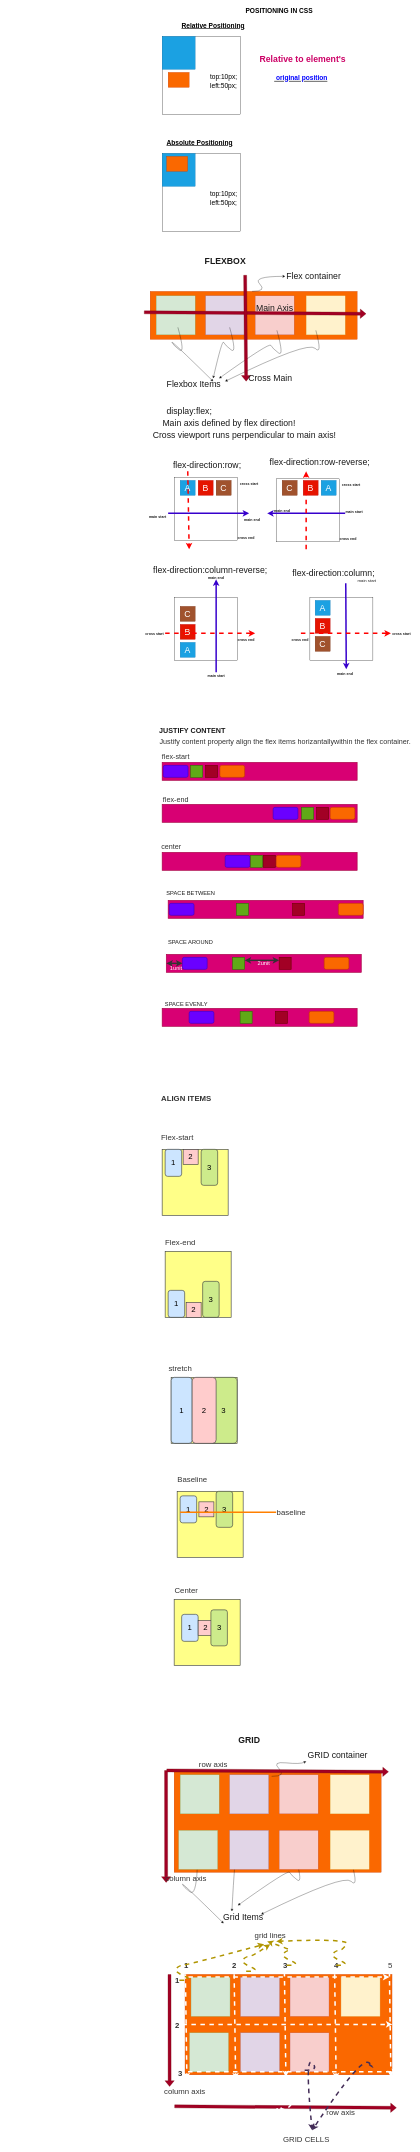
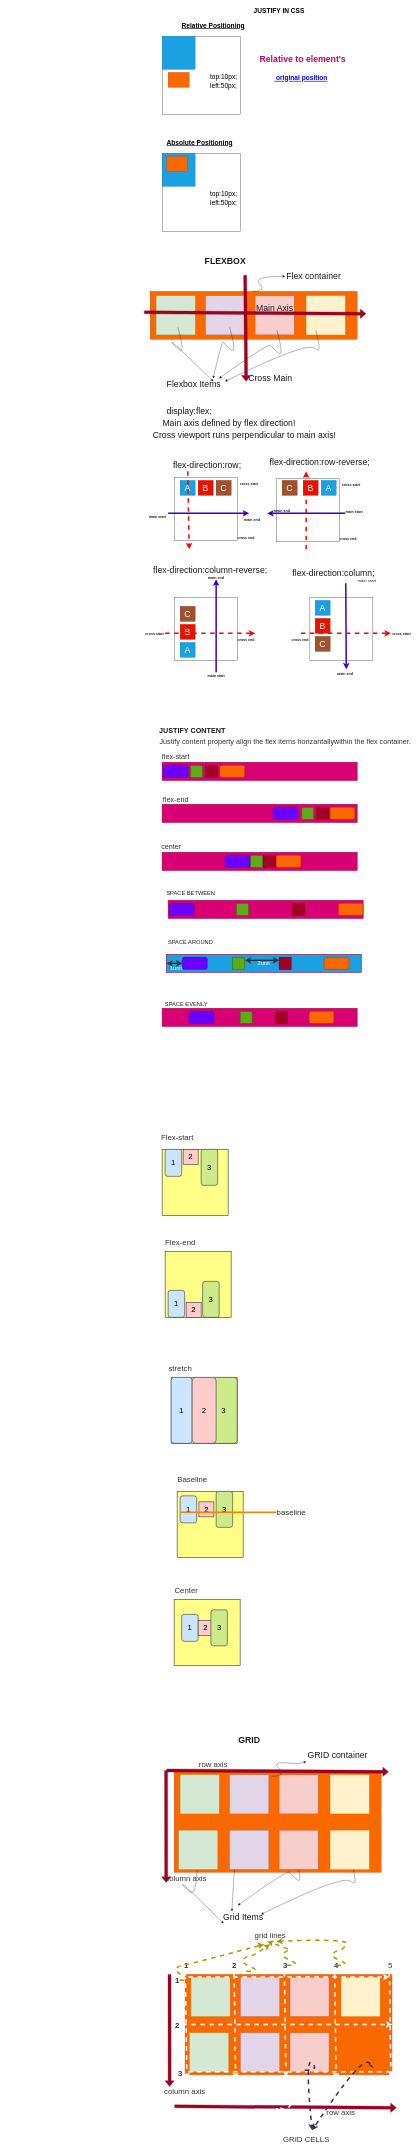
(279, 11) -> (279, 11)
(264, 963) -> (264, 963)
(186, 1098) -> none
